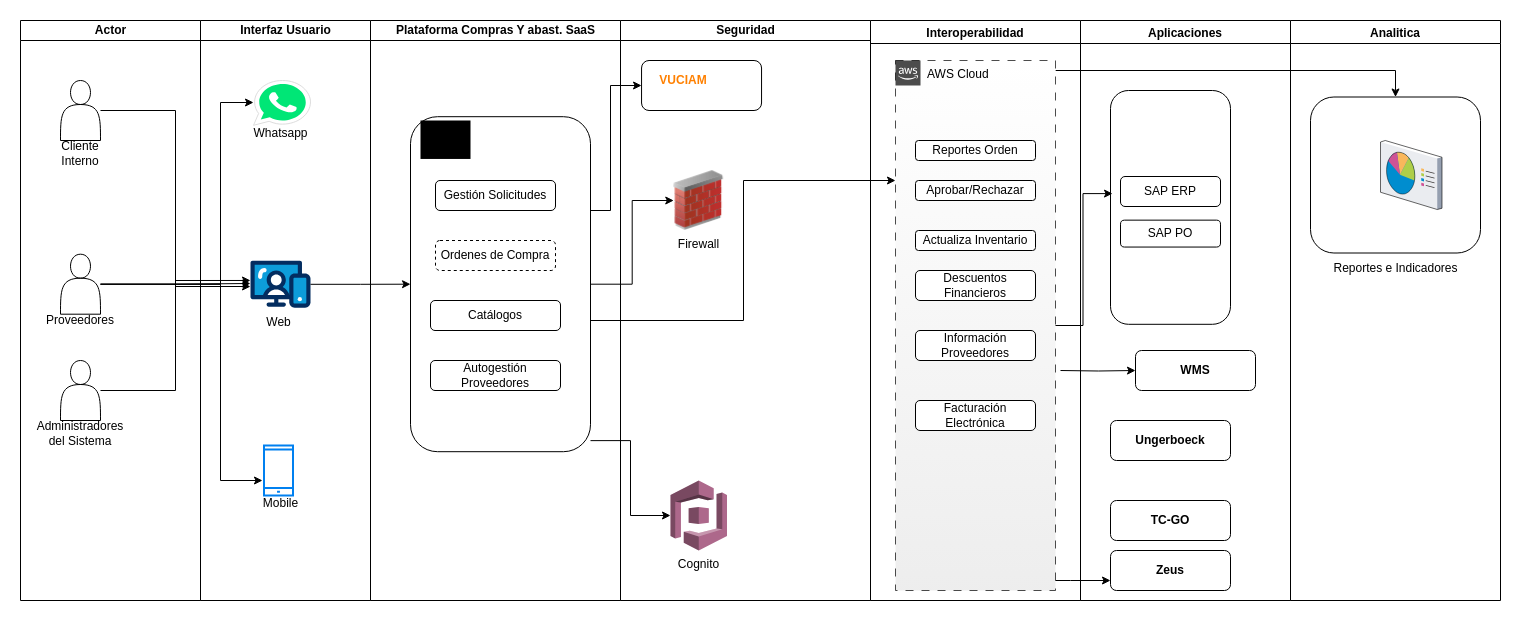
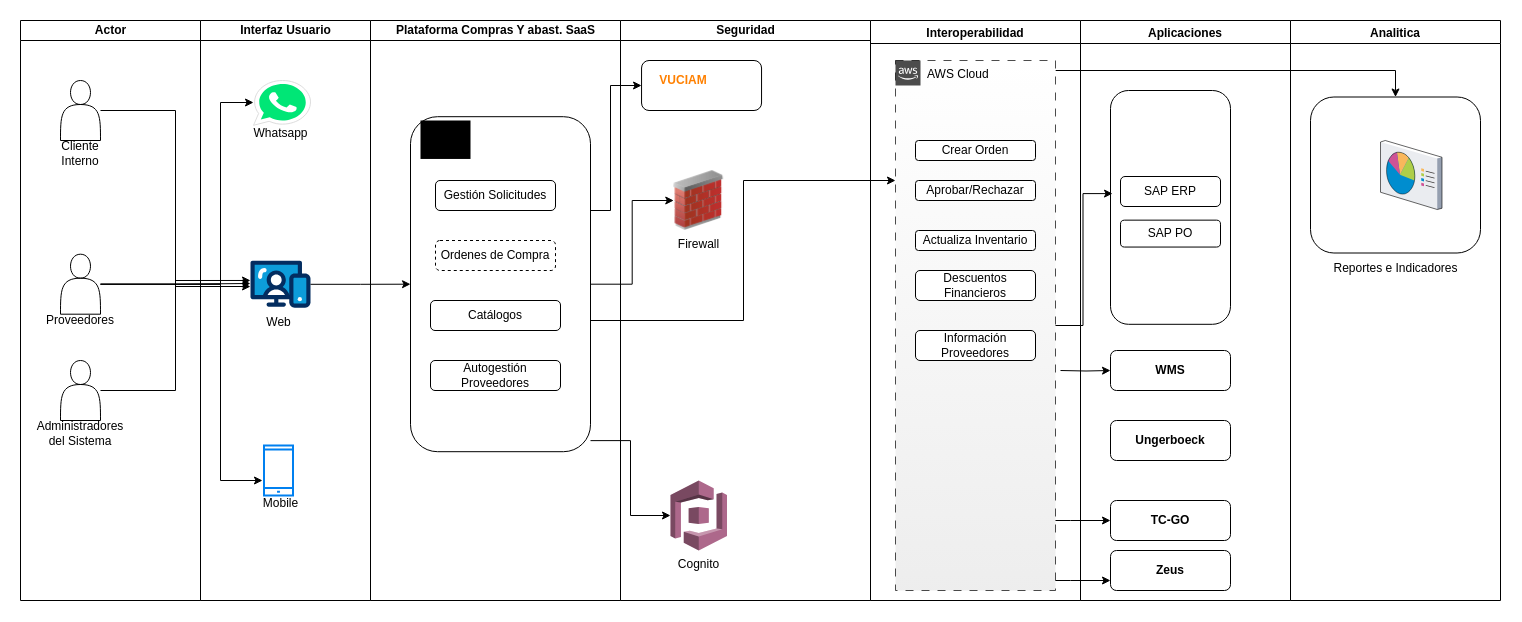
(976, 151) -> (976, 151)
(1196, 371) -> (1171, 371)
(976, 416) -> none
none -> (1078, 521)
